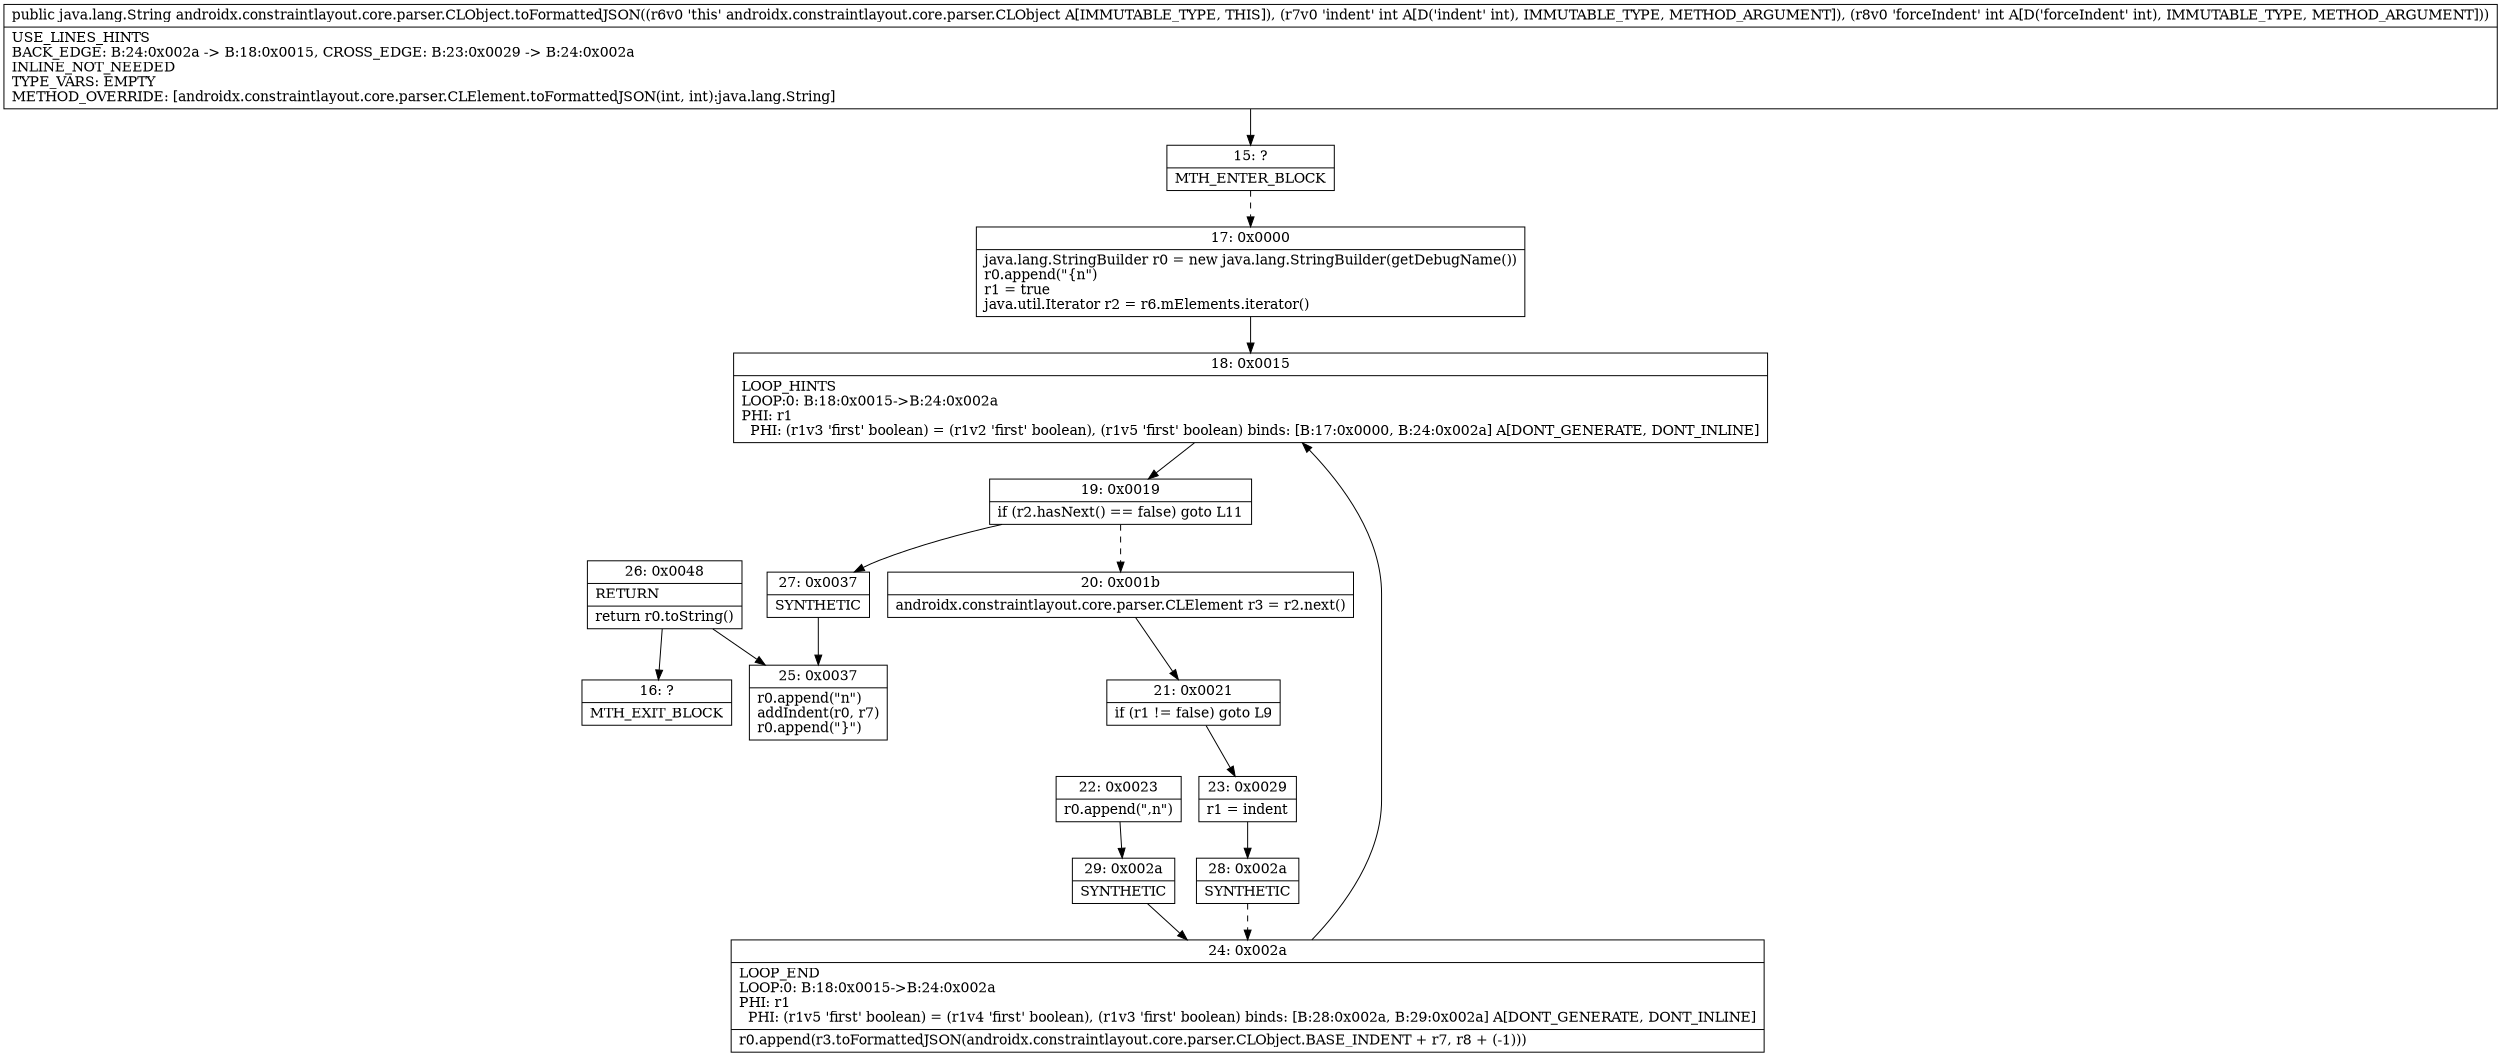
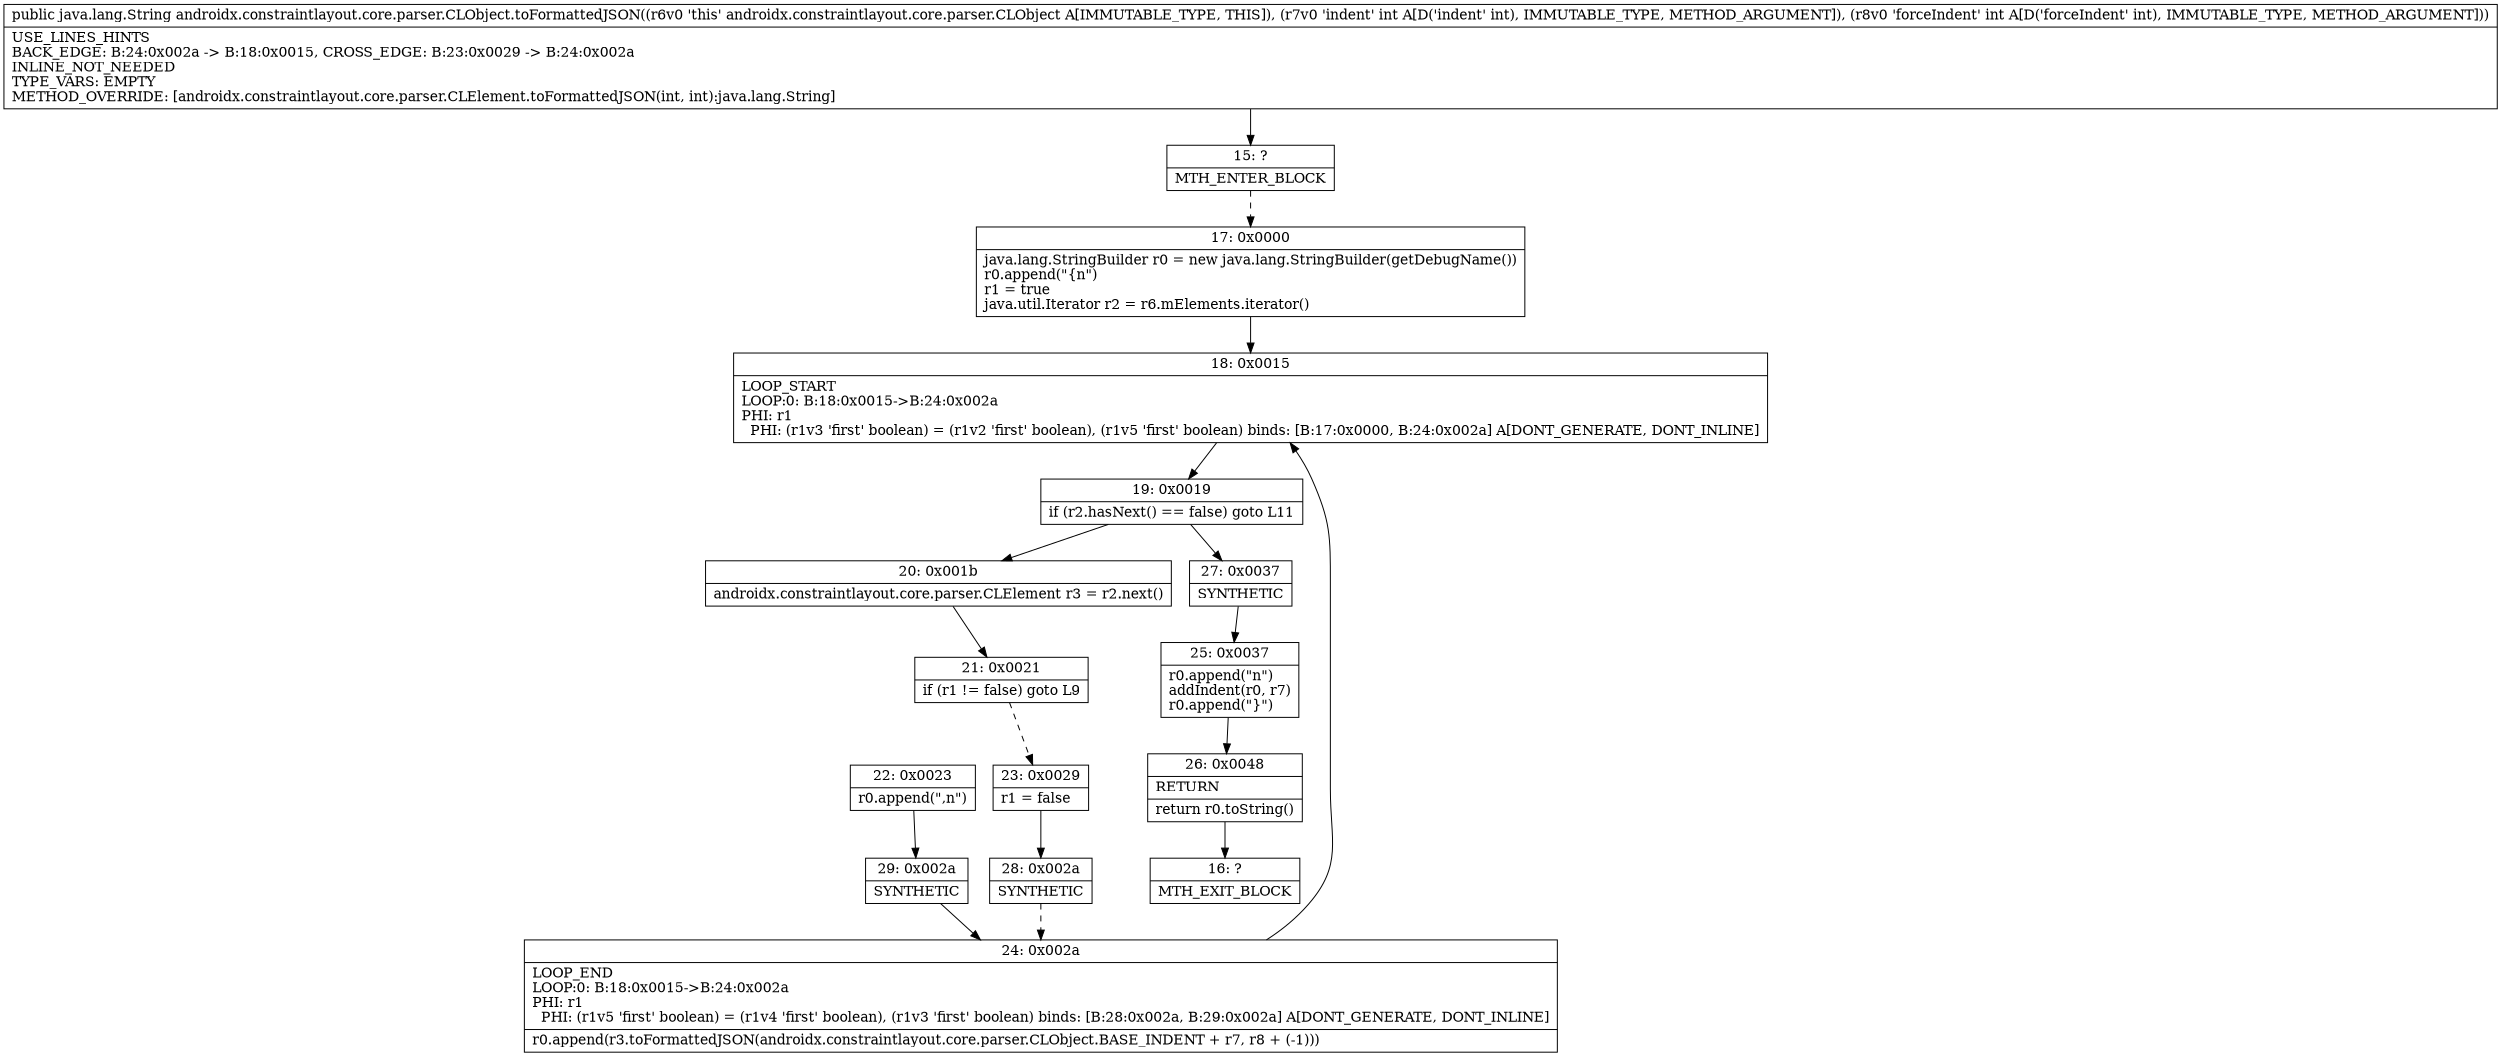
(789, 387) -> (789, 387)
(1121, 543) -> (1060, 541)
(735, 644) -> (1228, 731)
(1218, 747) -> (1019, 729)
(1248, 810) -> (1036, 799)
